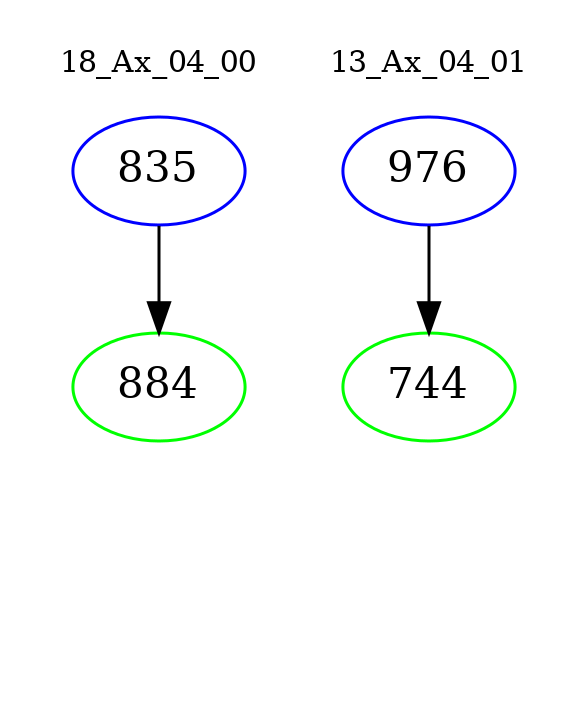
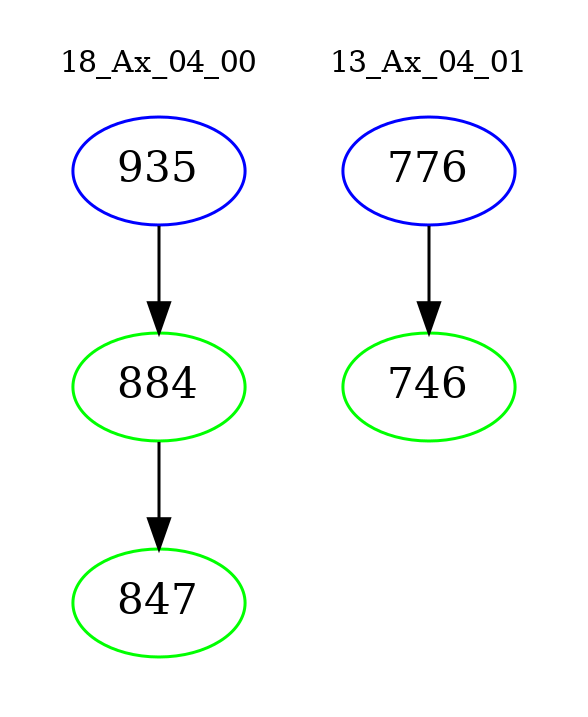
(159, 171) -> (159, 171)
(429, 171) -> (429, 171)
(429, 387) -> (429, 387)
none -> (159, 603)
